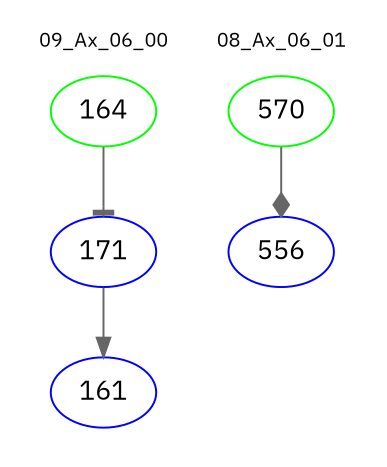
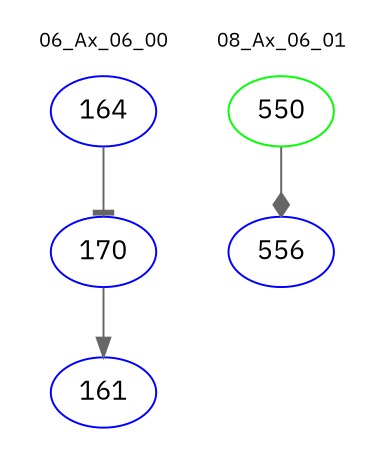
(104, 42) -> (104, 42)
(103, 111) -> (103, 111)
(281, 111) -> (281, 111)
(103, 252) -> (103, 252)
